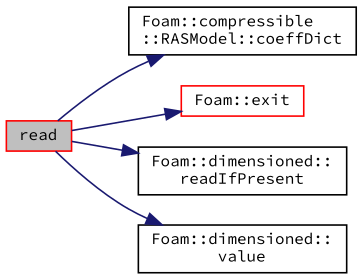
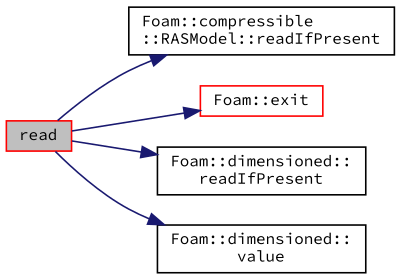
(243, 31) -> (262, 31)
